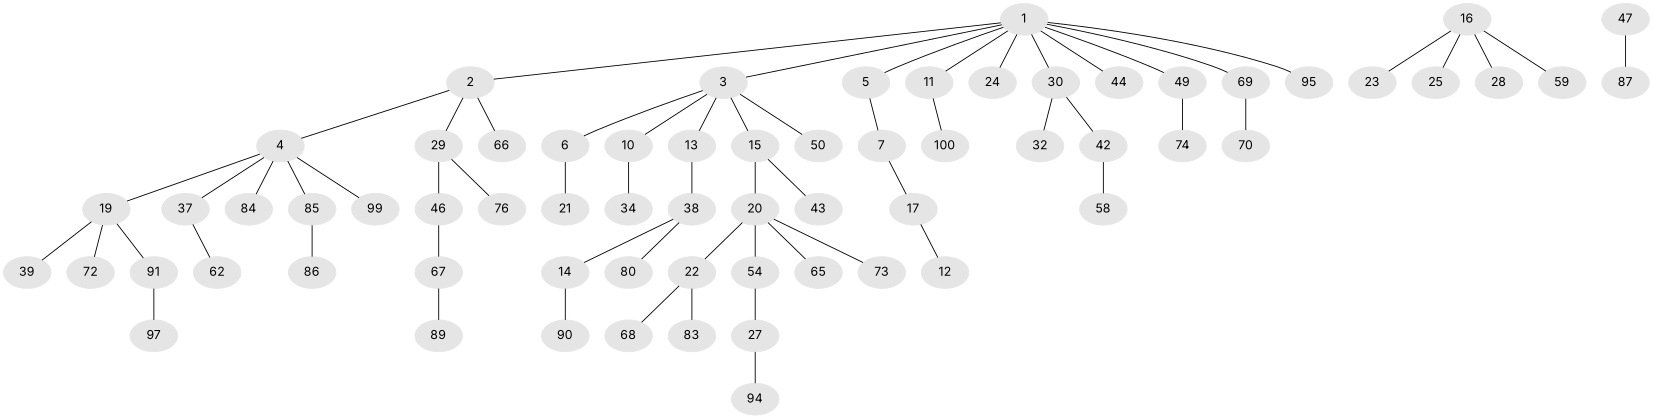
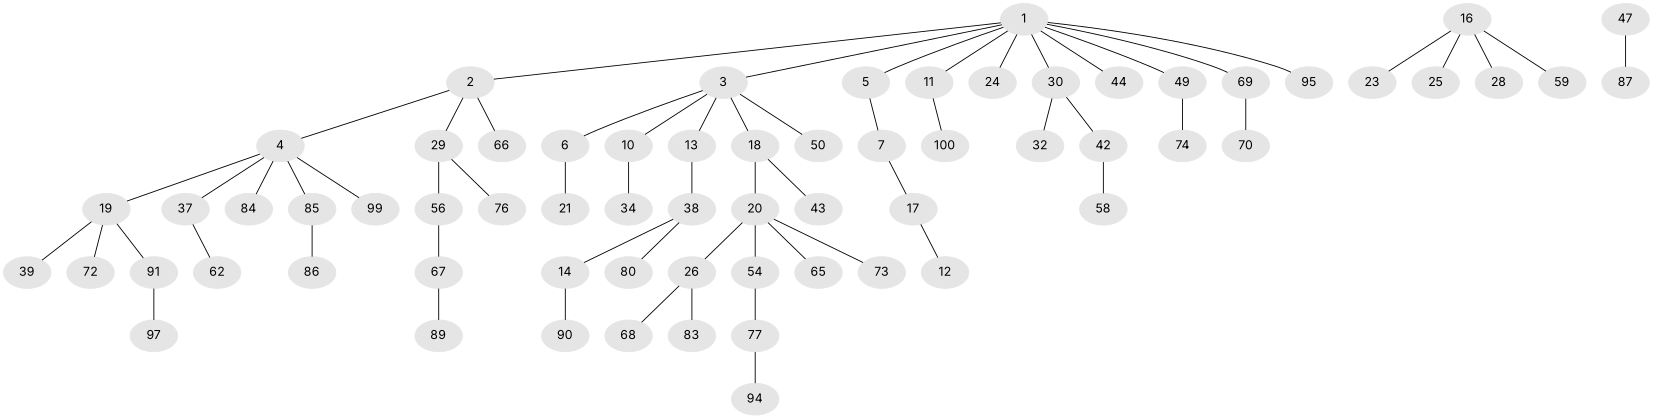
(755, 146) -> (755, 146)
(439, 209) -> (439, 209)
(692, 273) -> (692, 273)
(755, 336) -> (755, 336)
